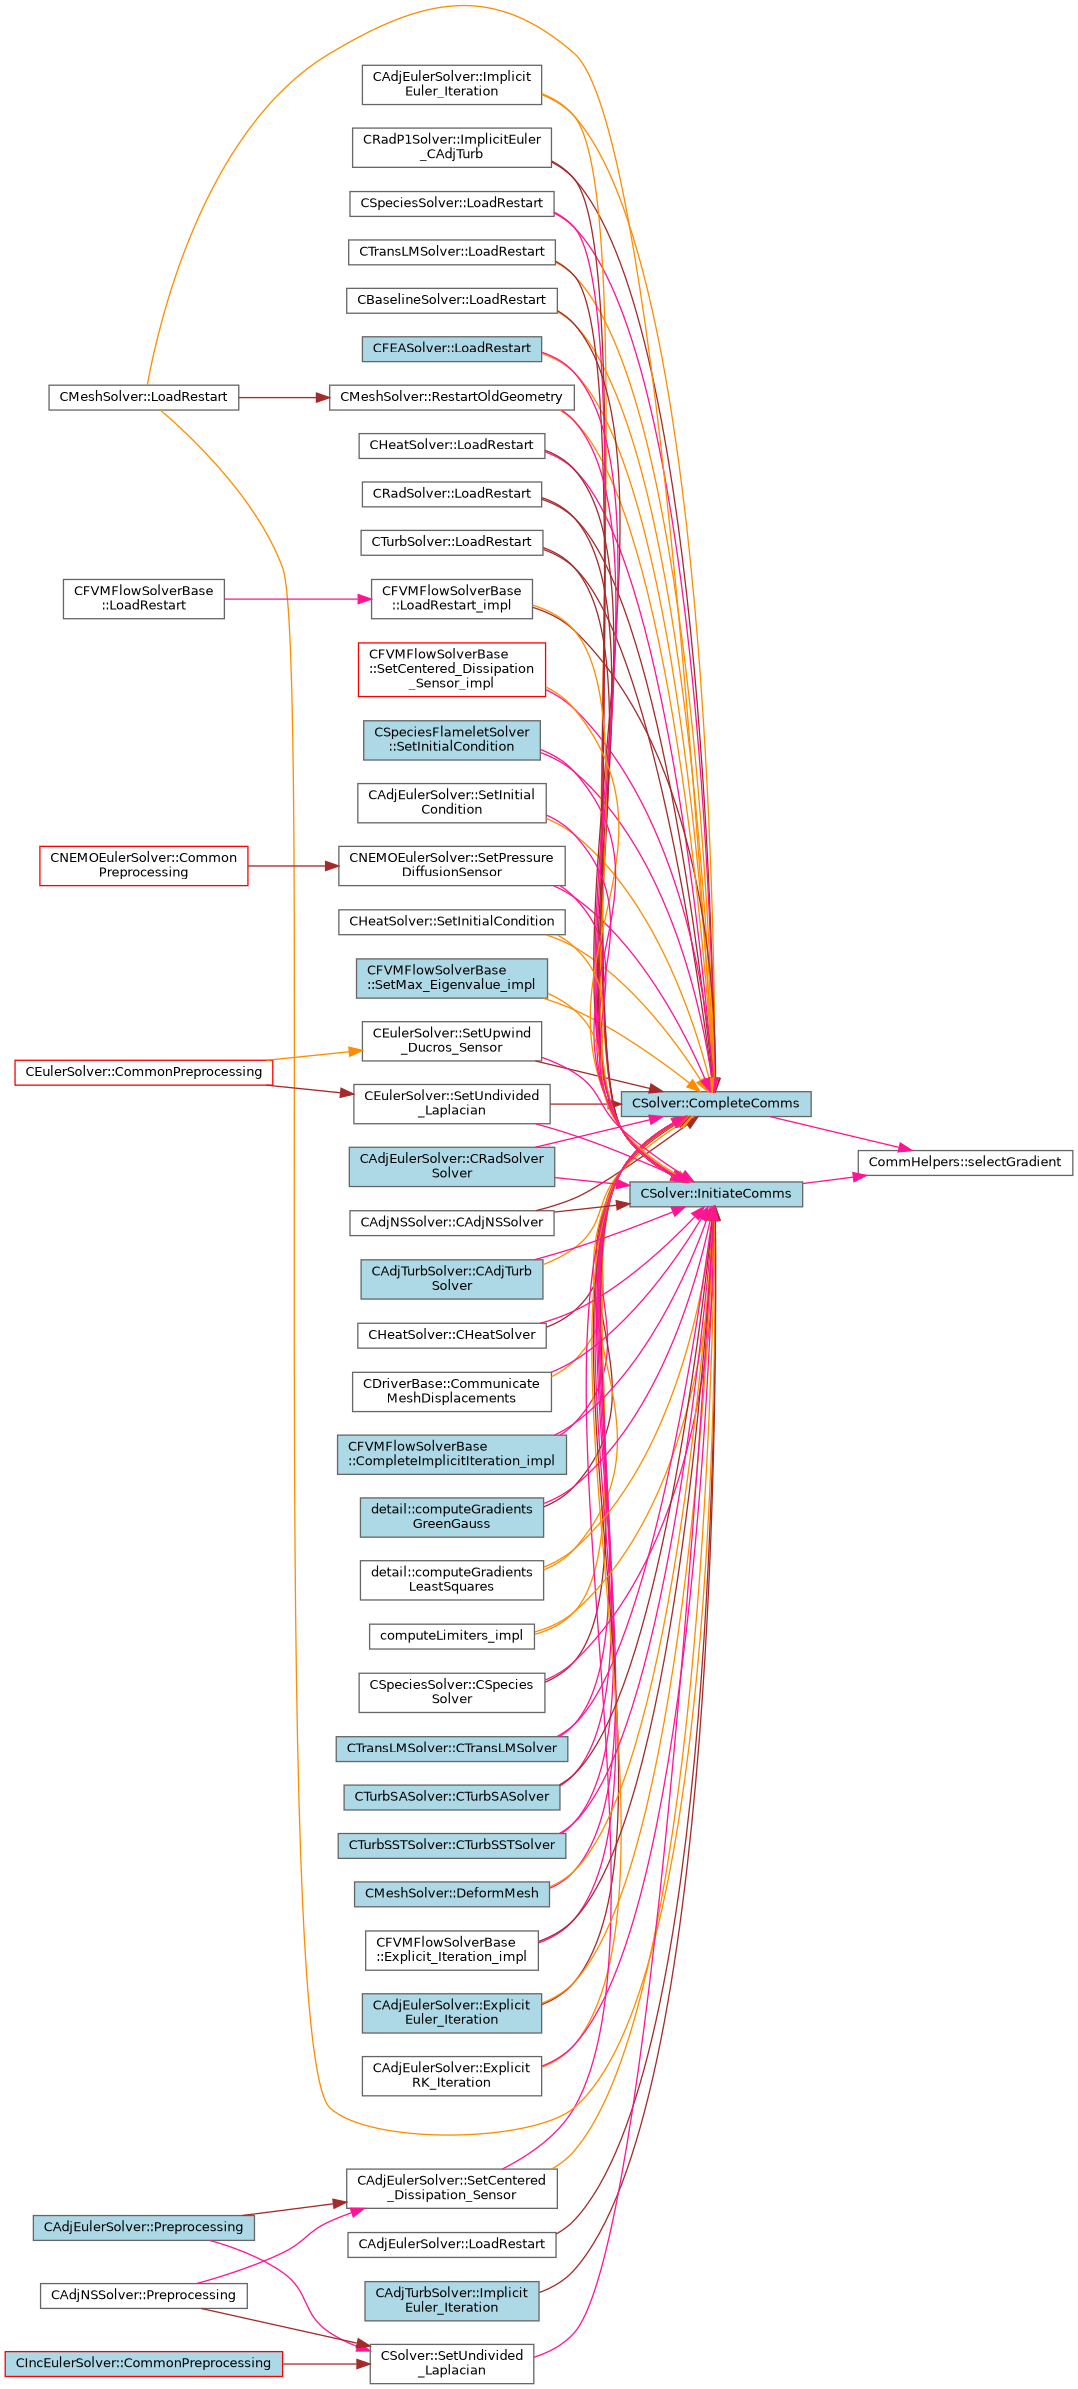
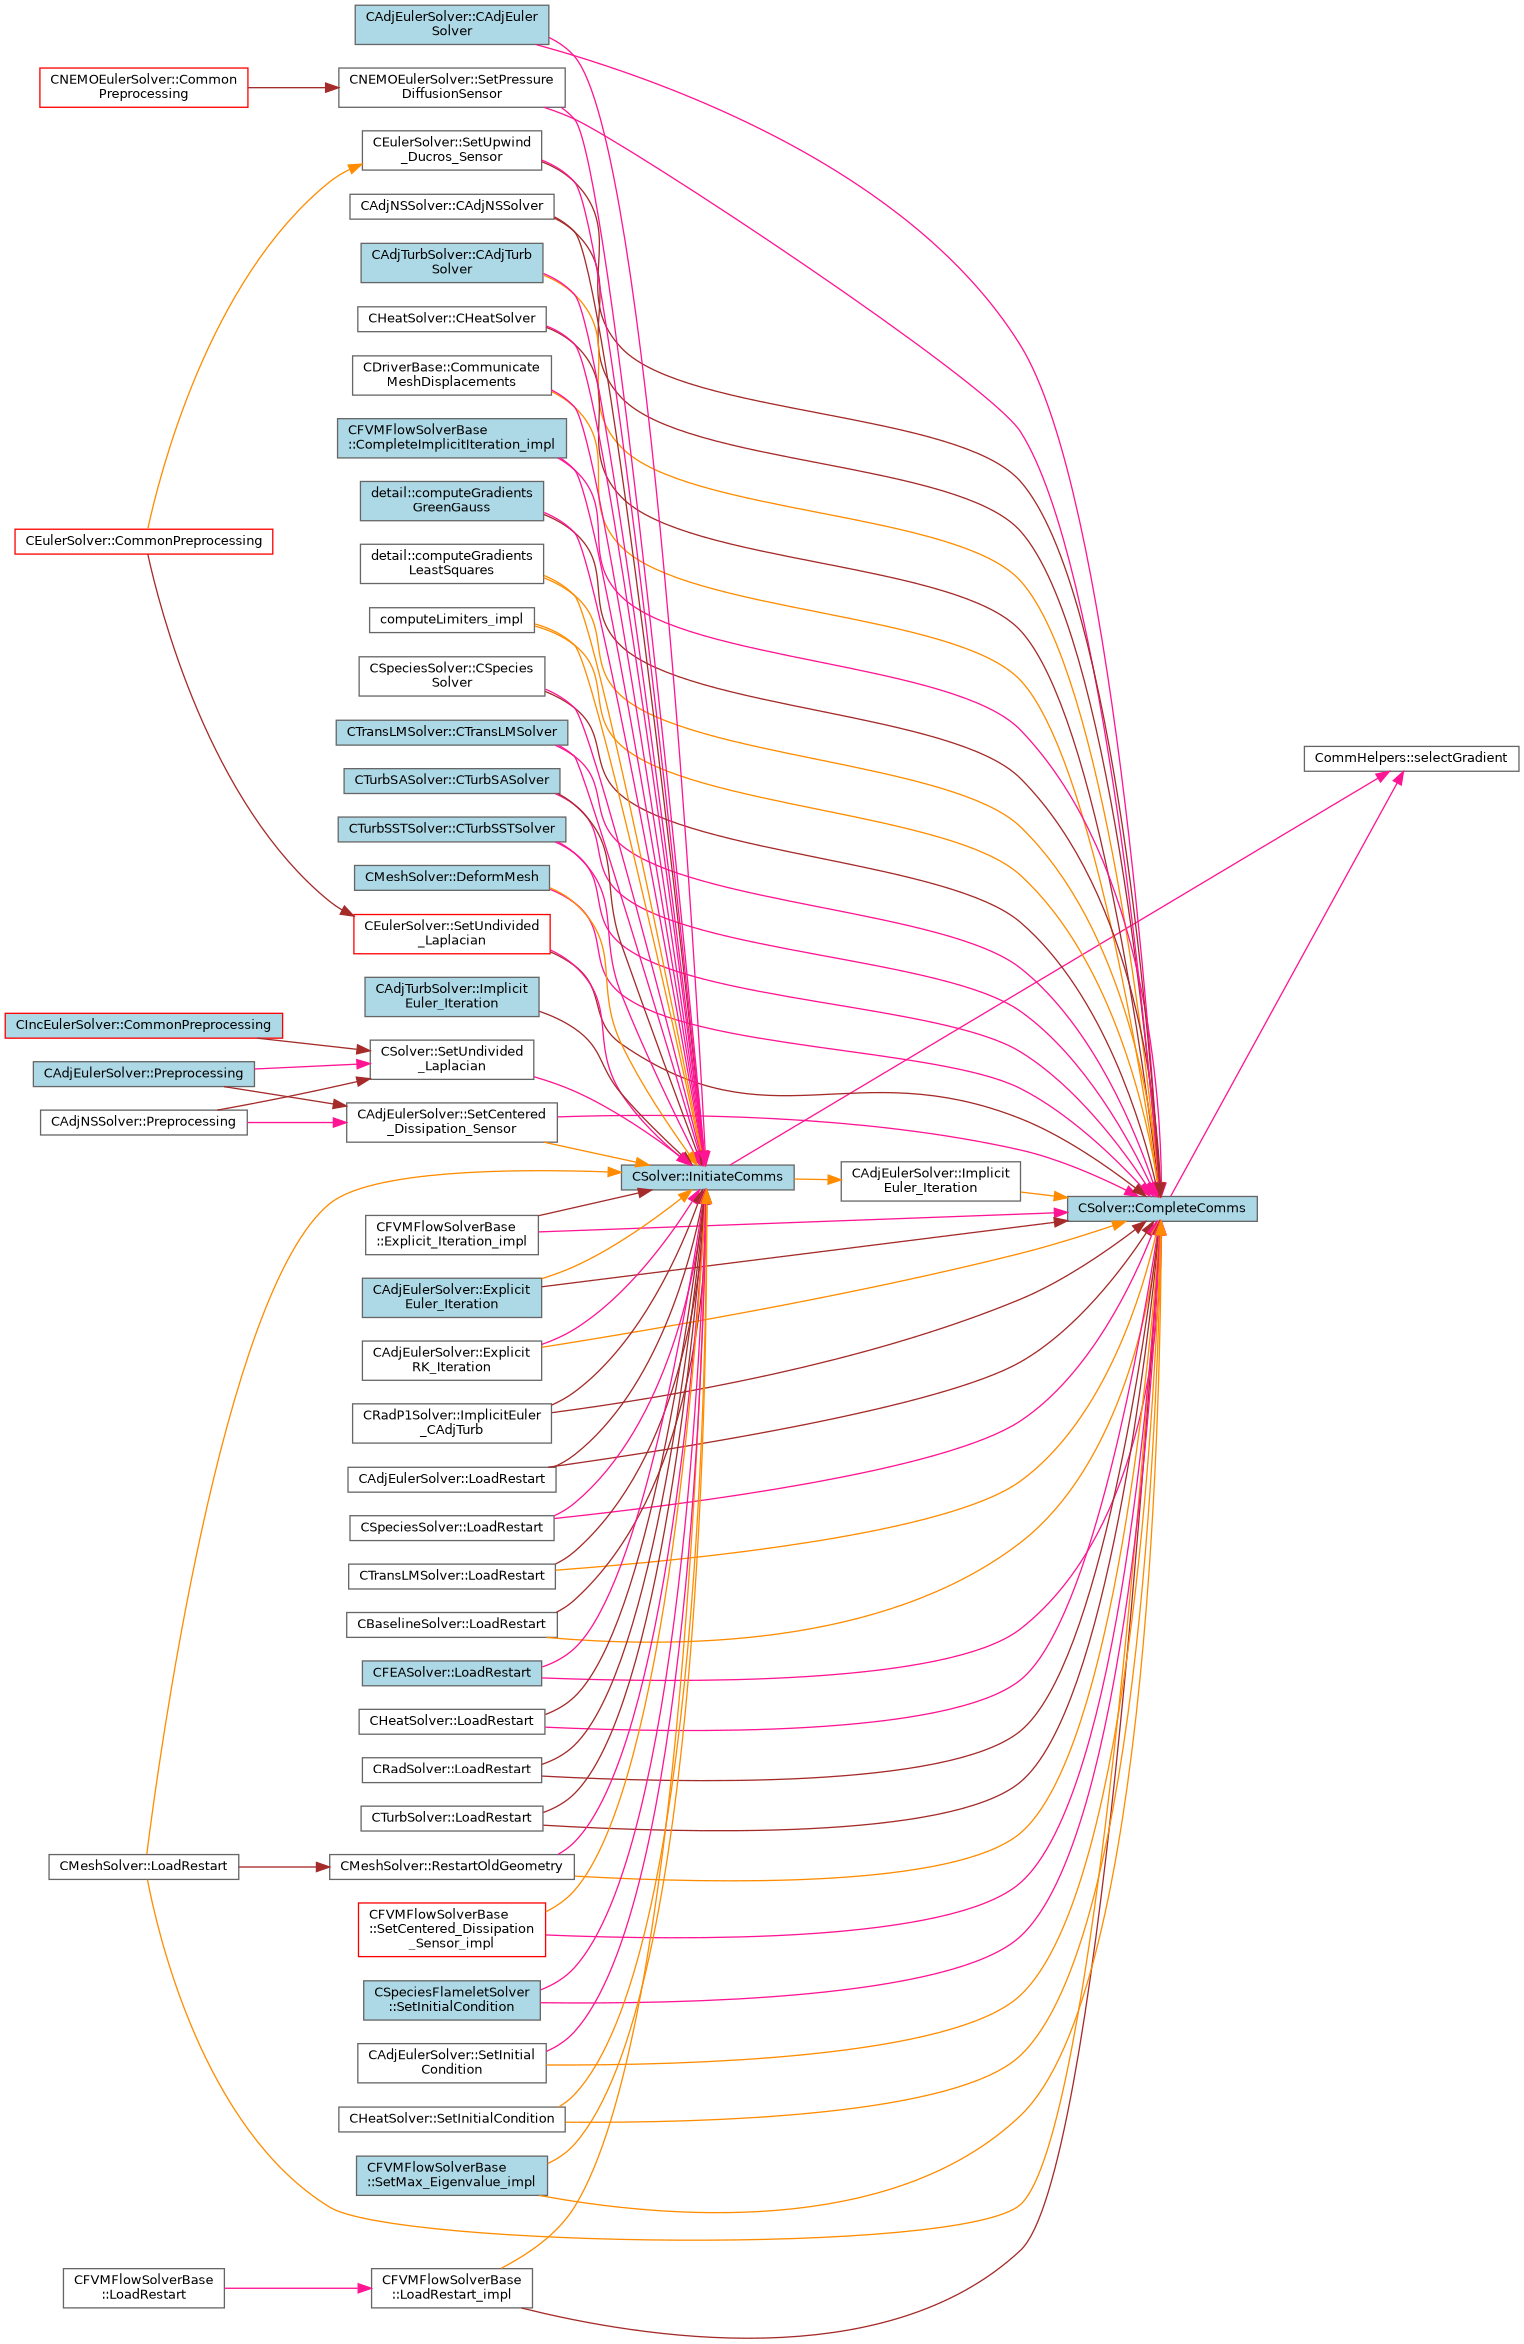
(660, 604) -> (996, 1642)
(604, 637) -> (811, 1179)
(452, 1104) -> (452, 934)
(452, 1167) -> (452, 25)
none -> (876, 1409)
